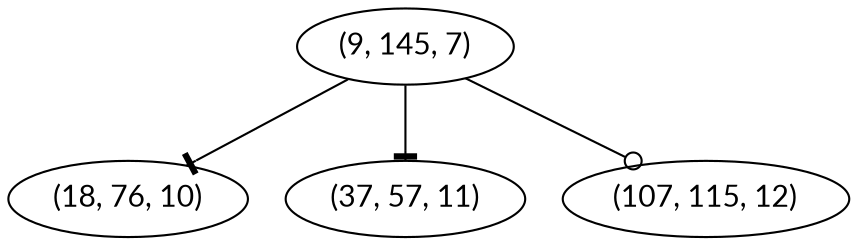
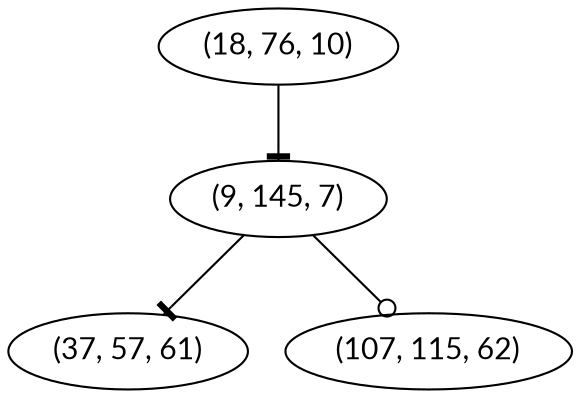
(272, 120) -> (278, 118)
(405, 199) -> (128, 351)
(706, 199) -> (429, 351)
